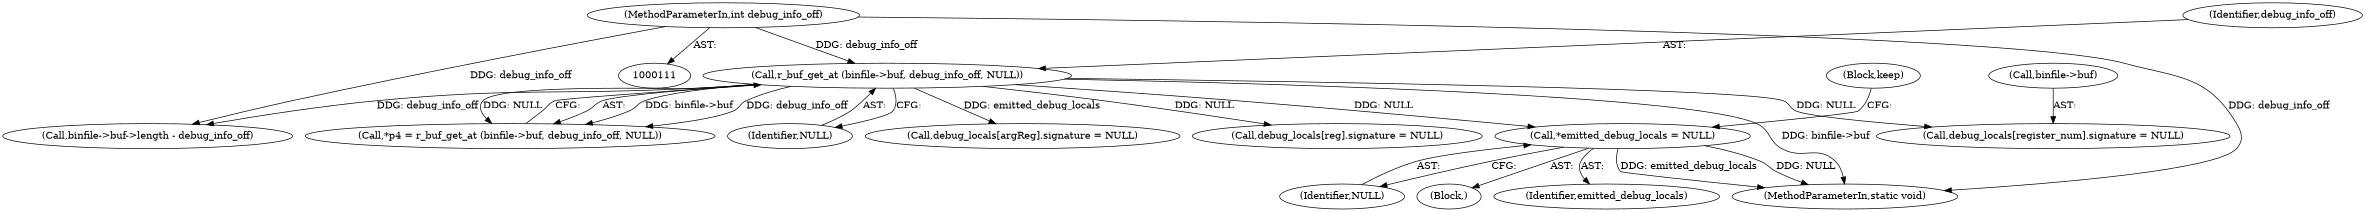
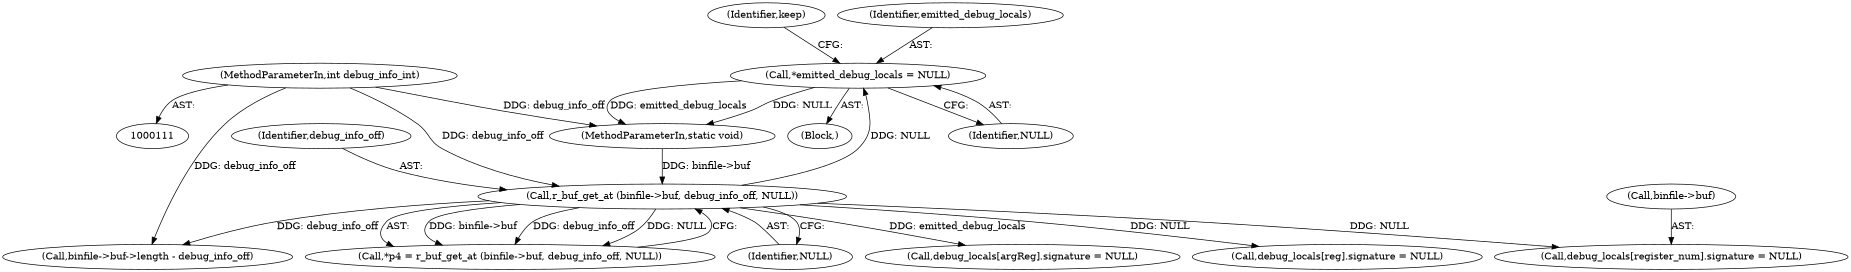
(723, 15) -> (320, 76)
(1873, 76) -> (766, 15)
(1467, 92) -> (662, 163)
(1581, 162) -> (907, 43)
